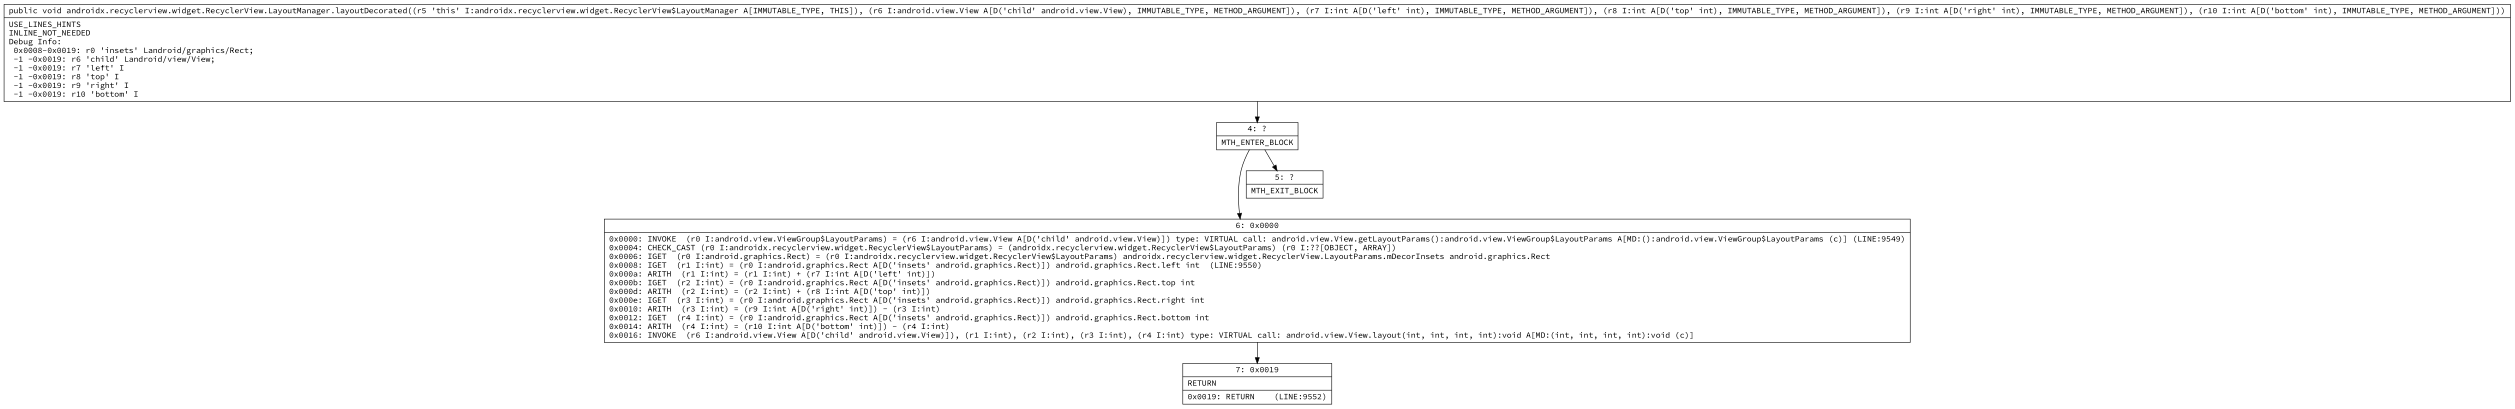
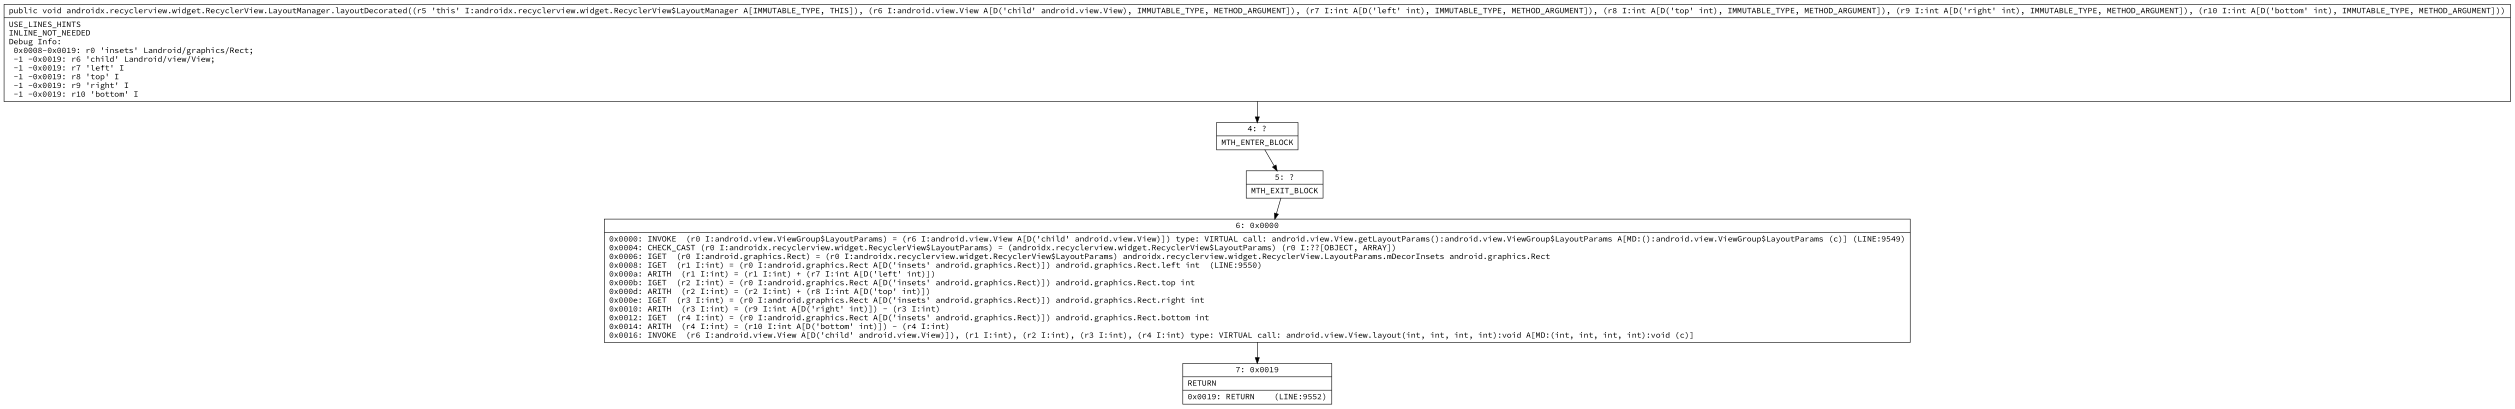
(1239, 181) -> (1279, 206)
